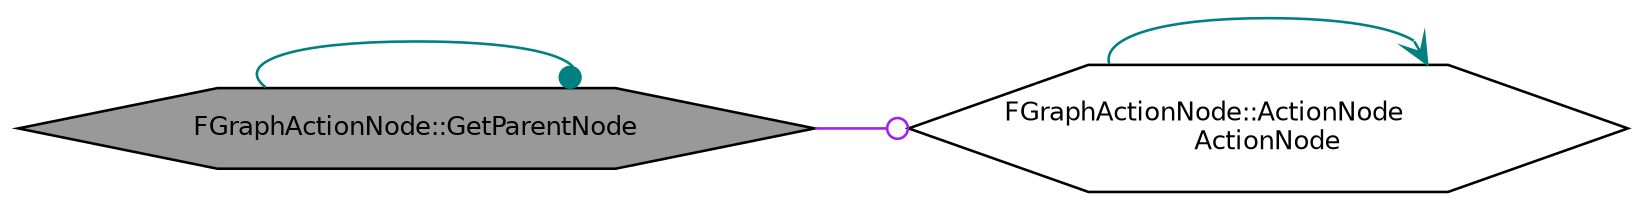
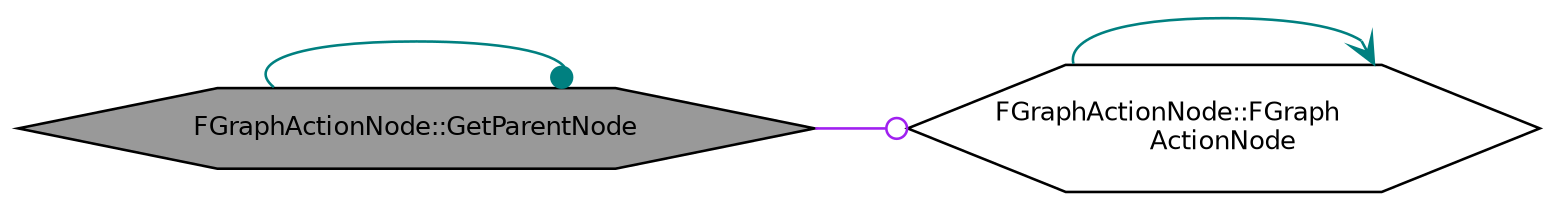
(1268, 128) -> (1224, 128)
